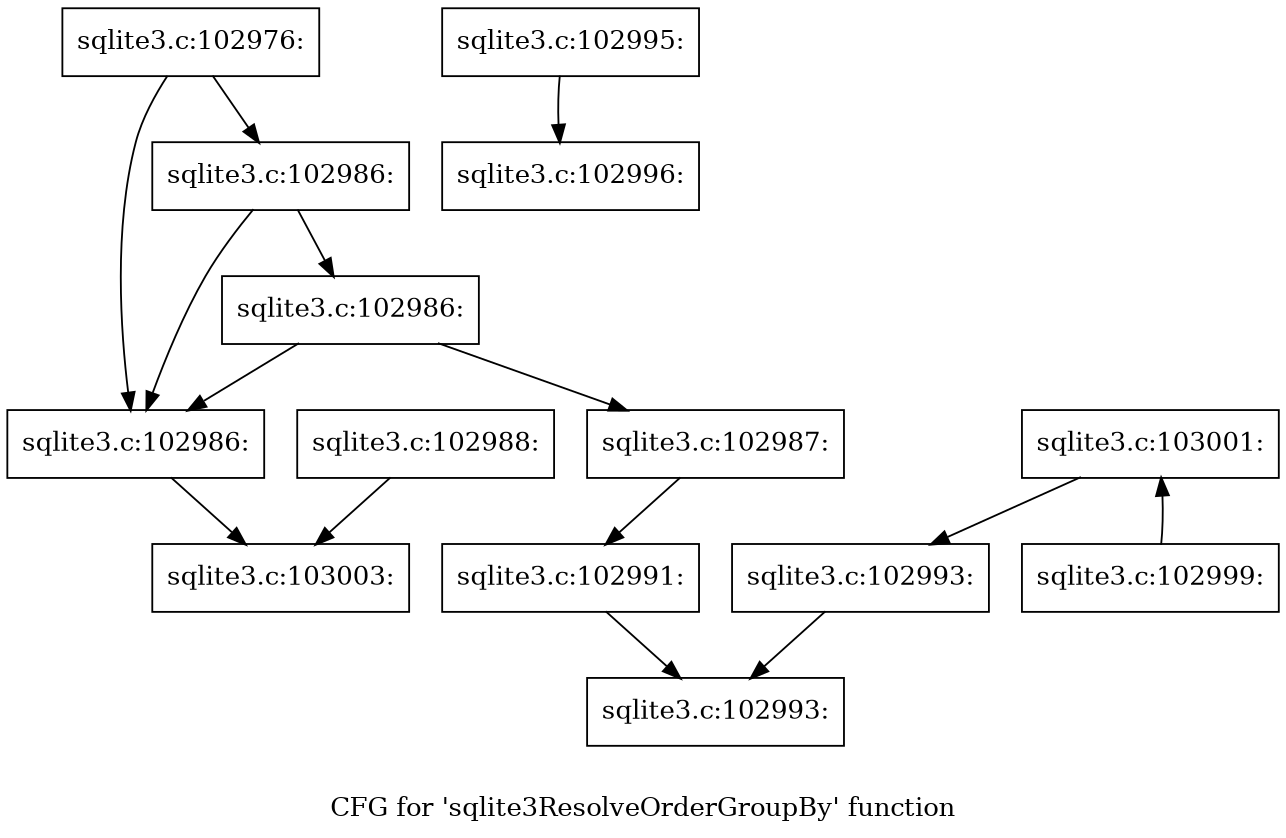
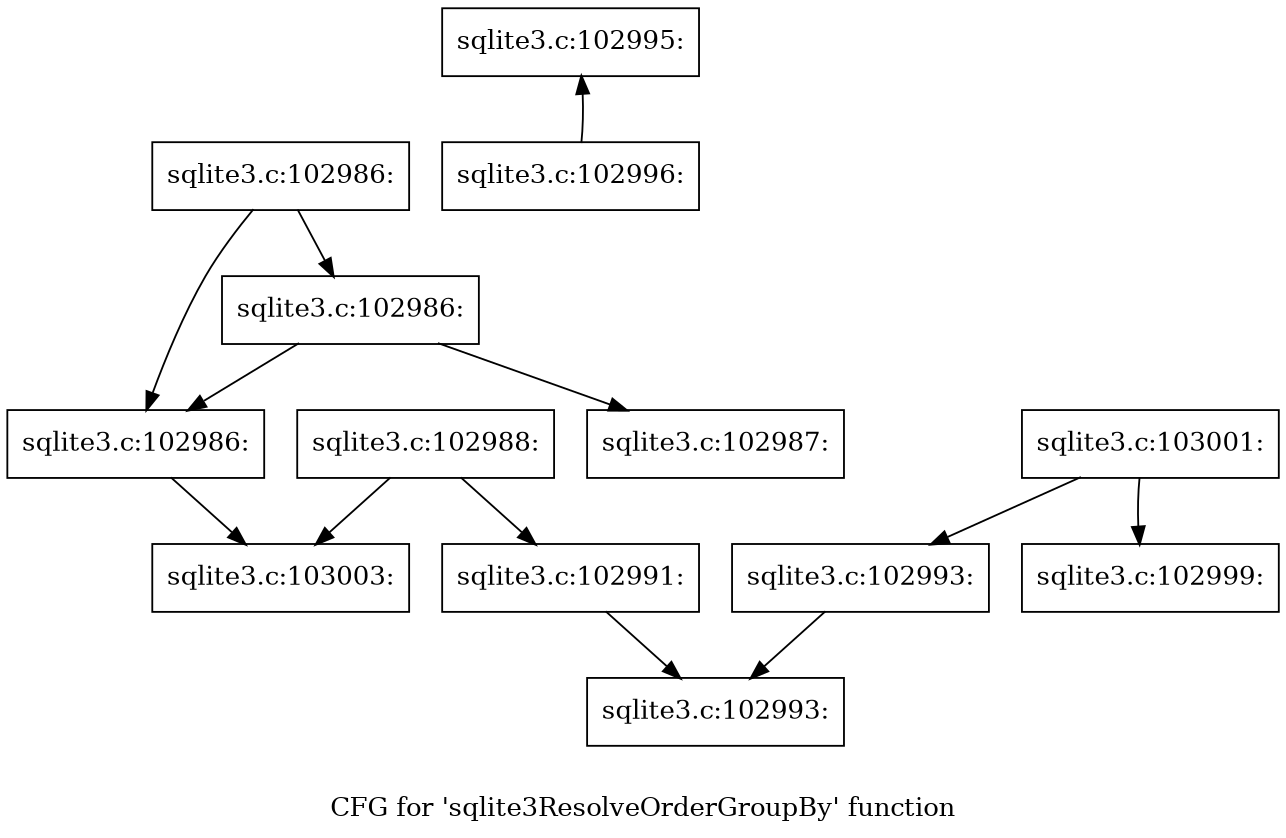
(191, 42) -> none
(558, 100) -> (583, 119)
(650, 505) -> (491, 505)
(1163, 520) -> (1138, 502)
